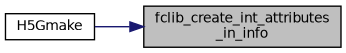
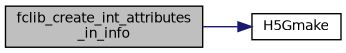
(112, 27) -> (220, 27)
